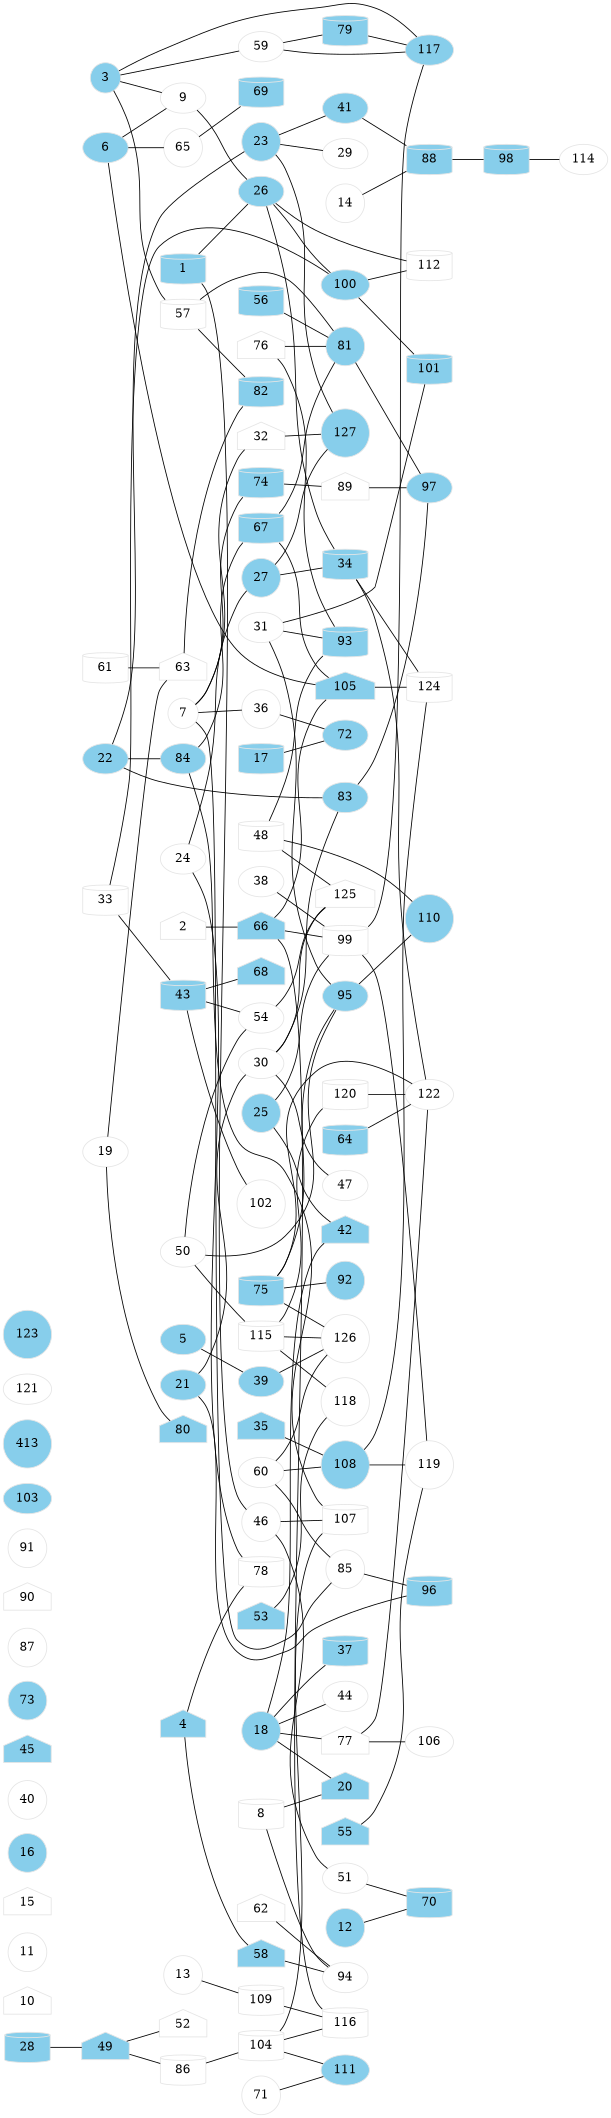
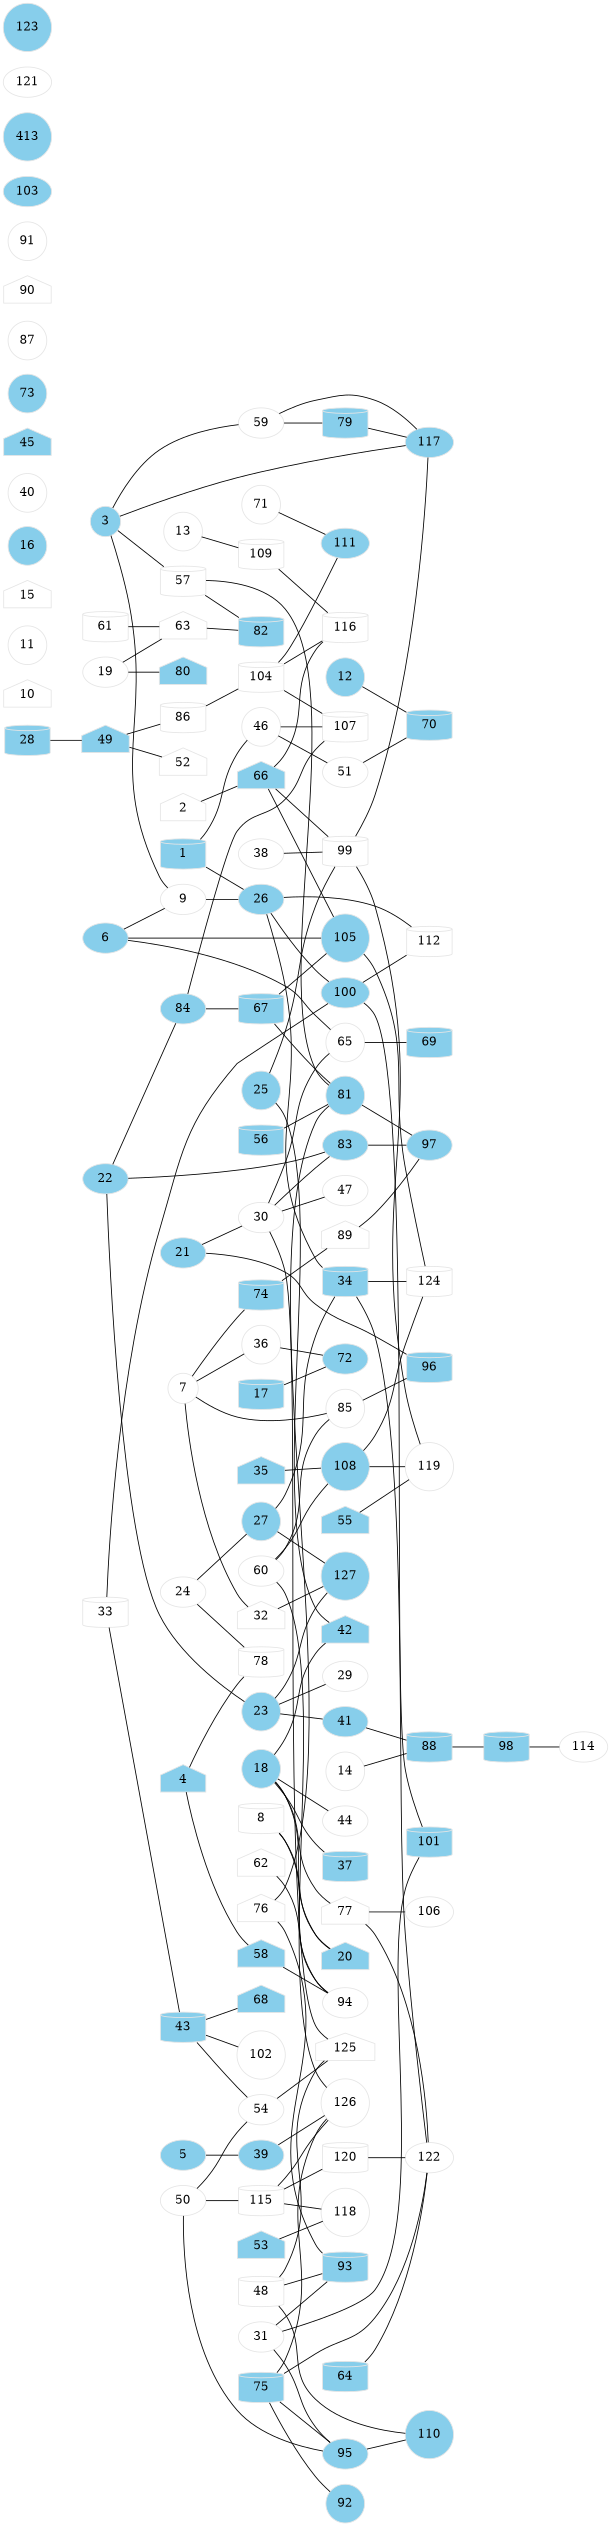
(345, 687) -> (345, 938)
none -> (294, 1130)
